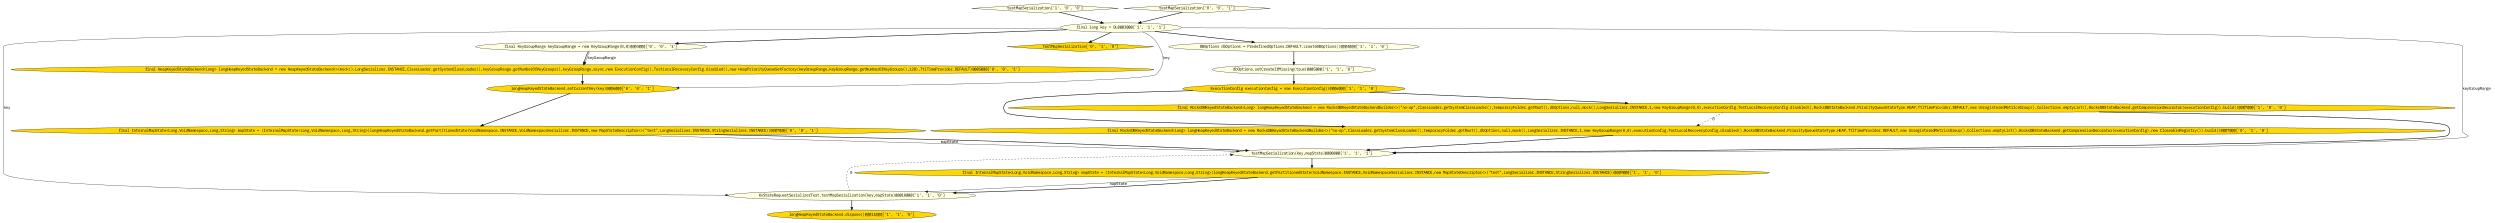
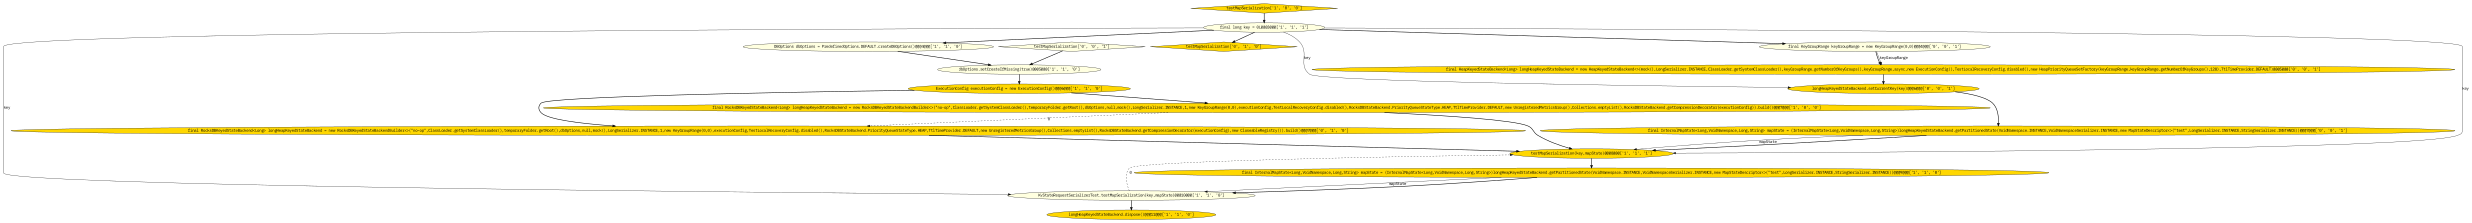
(1045, 8) -> (1264, 8)
(1162, 17) -> (1047, 57)
(2477, 89) -> (2466, 89)
(1312, 154) -> (1592, 154)
